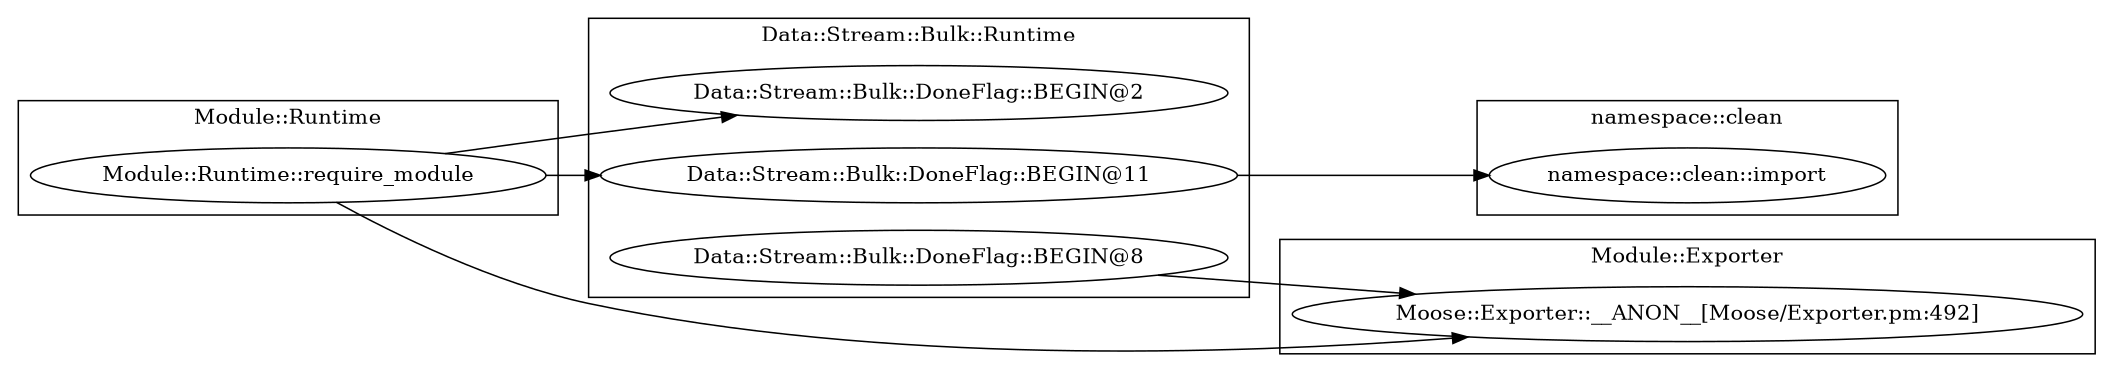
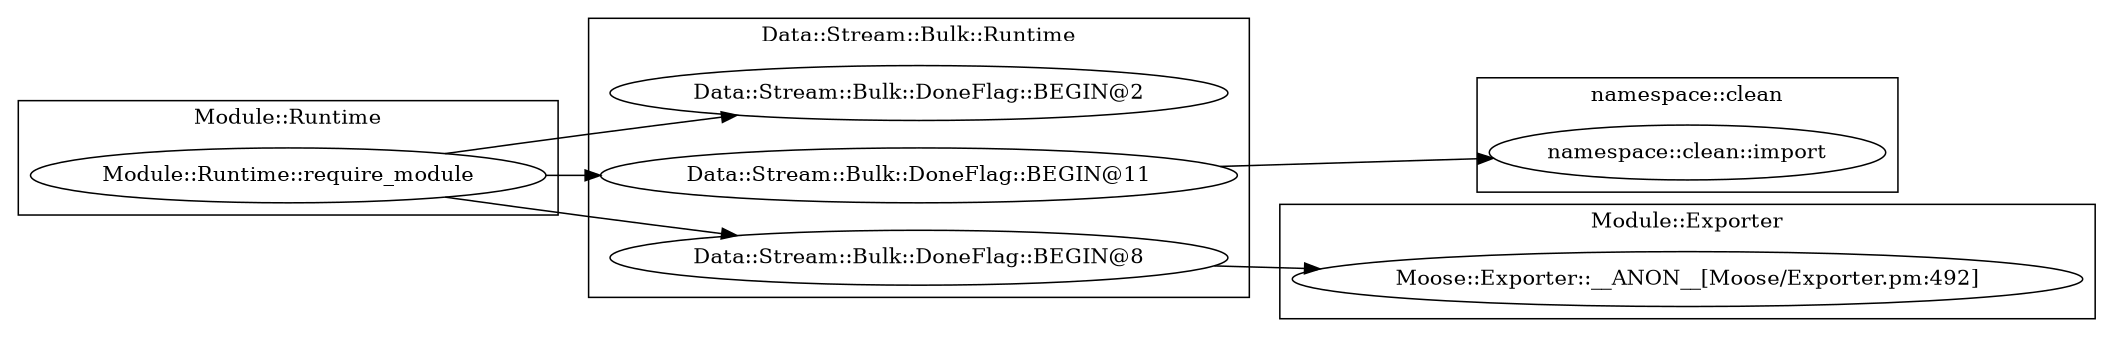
(883, 342) -> (576, 215)
